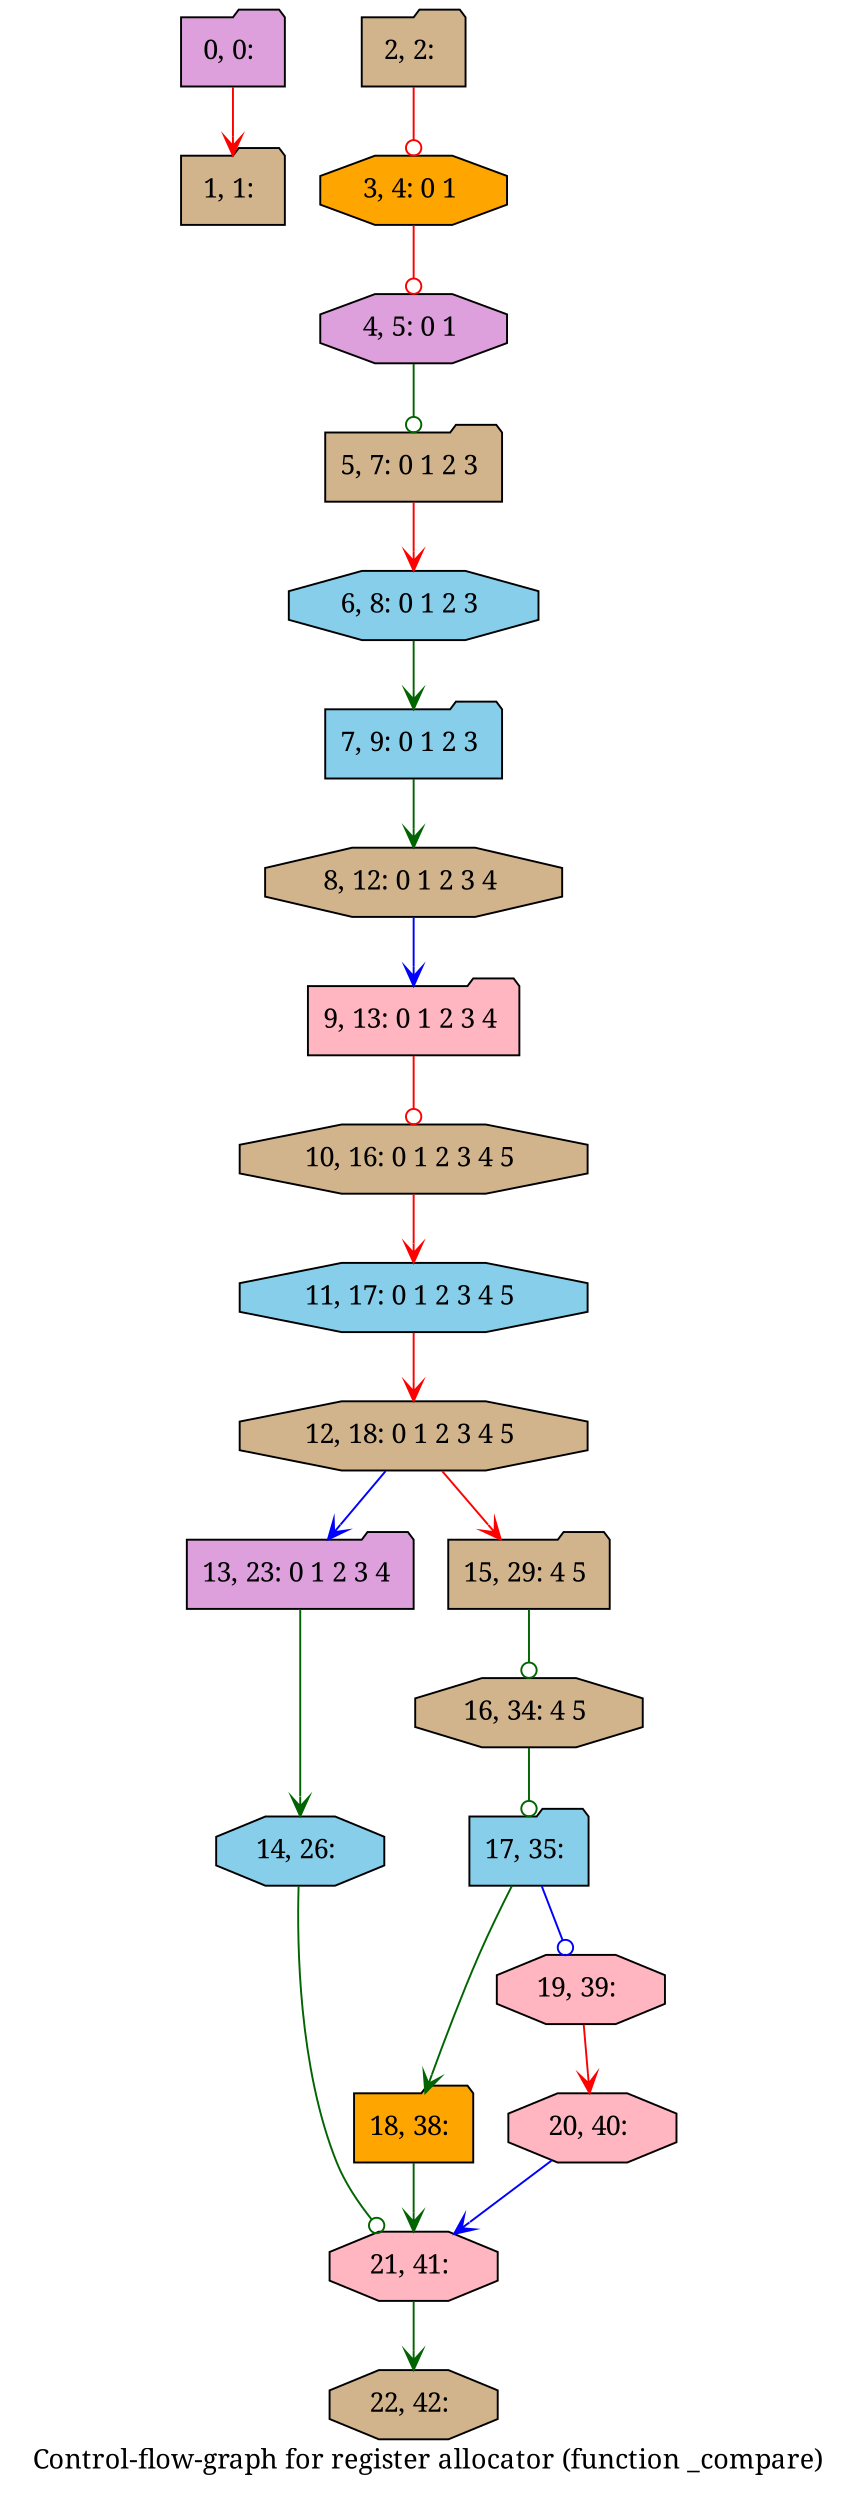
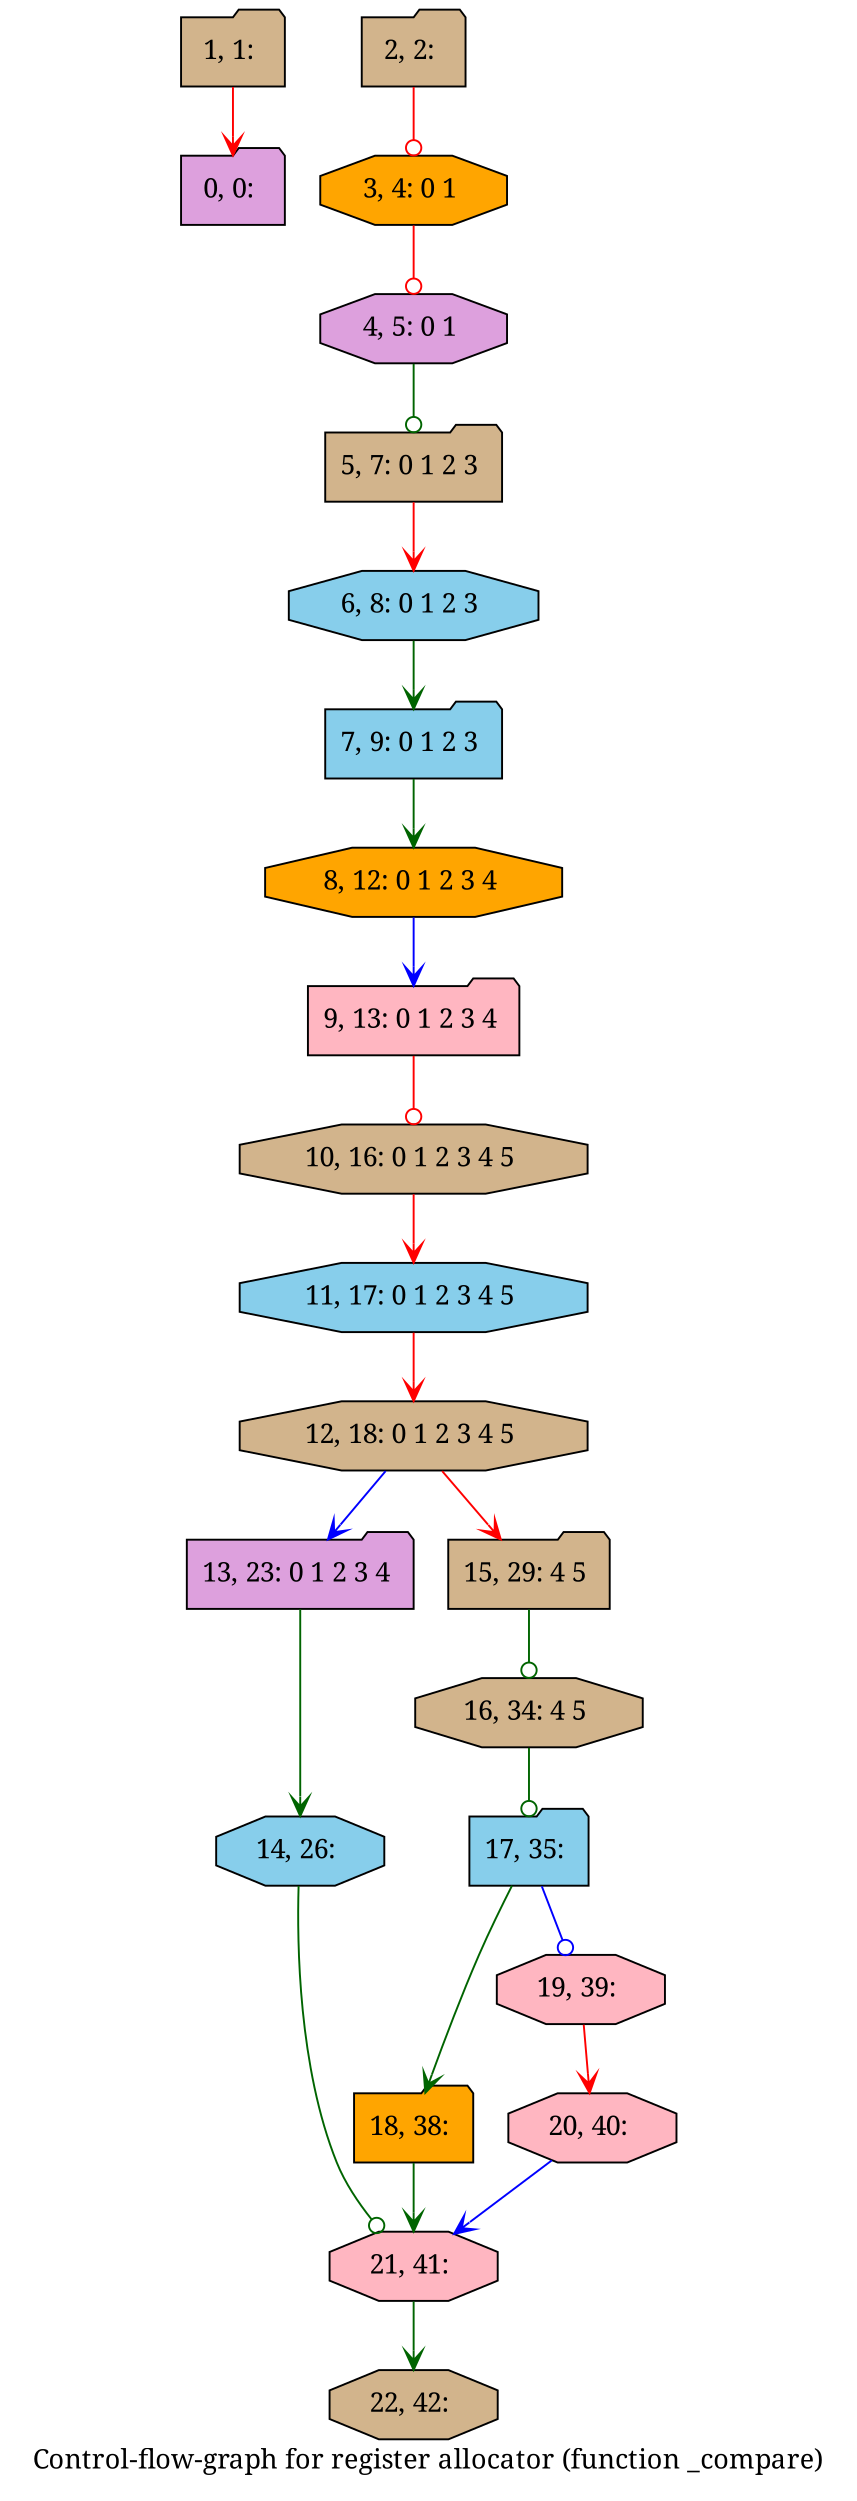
(233, 112) -> (233, 112)
(414, 882) -> (414, 882)
